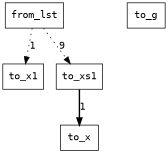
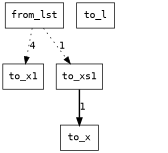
none -> (96, 15)
(146, 15) -> none
(33, 46) -> (33, 46)
(62, 46) -> (62, 46)
